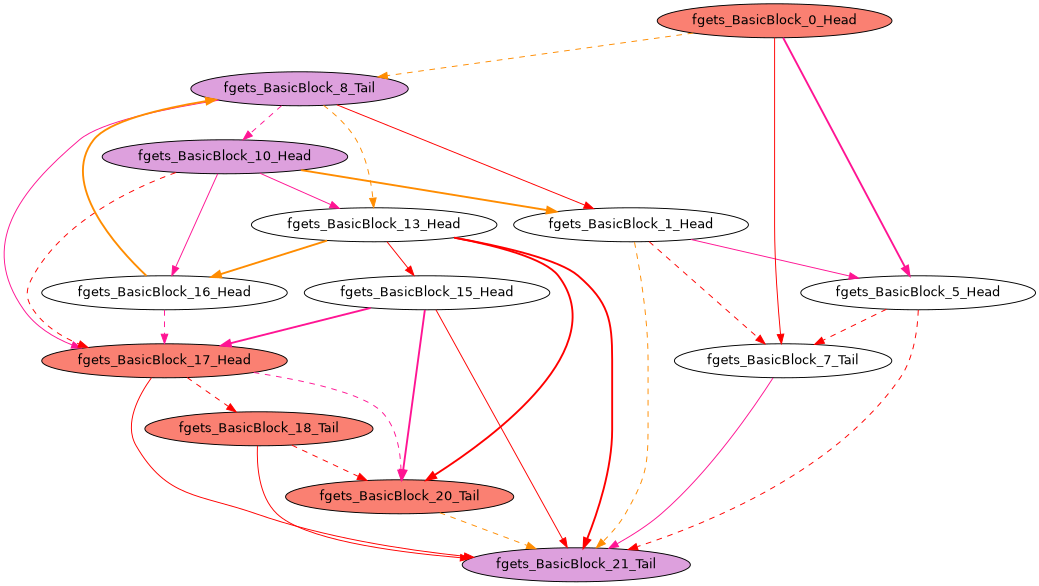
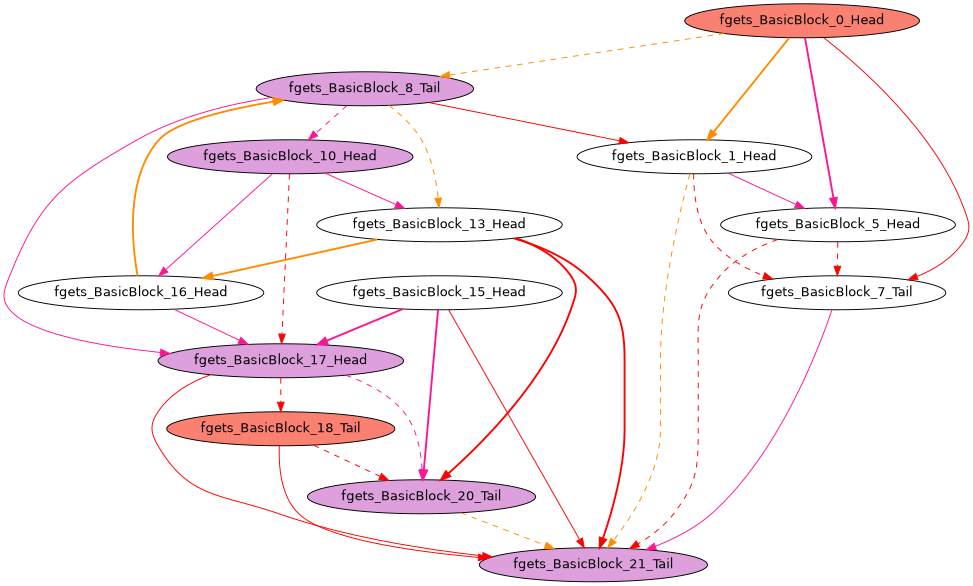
(424, 190) -> (751, 85)
(398, 255) -> none
(164, 322) -> (207, 325)
(164, 361) -> (281, 361)
(400, 497) -> (422, 497)
